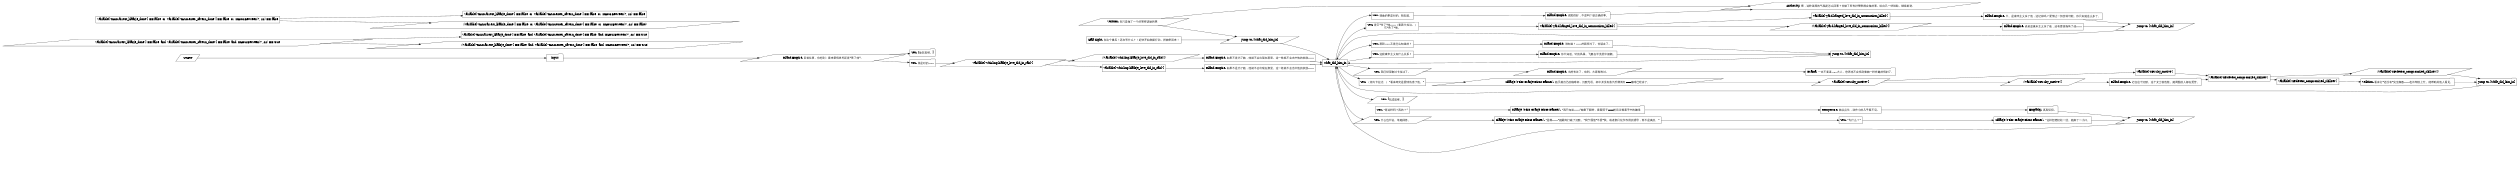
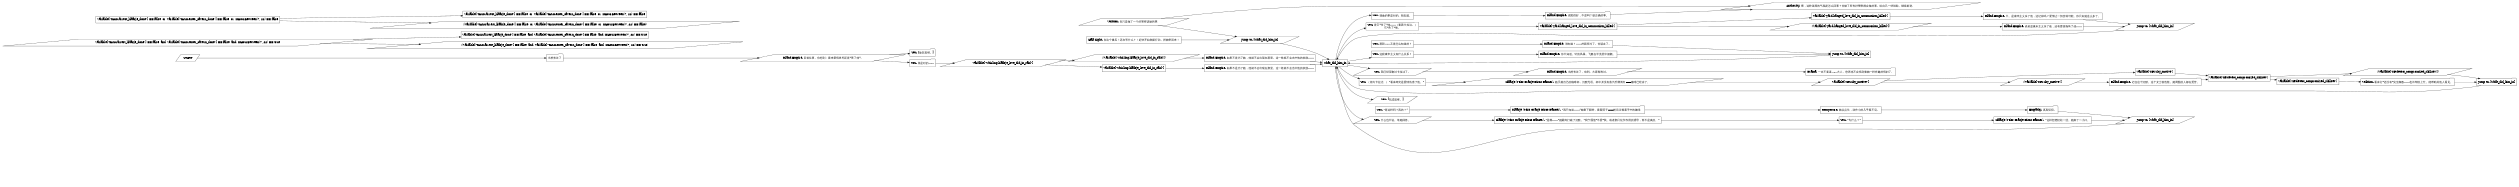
(1353, 50) -> none
(555, 58) -> (555, 58)
